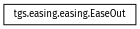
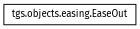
(70, 15) -> (70, 15)
